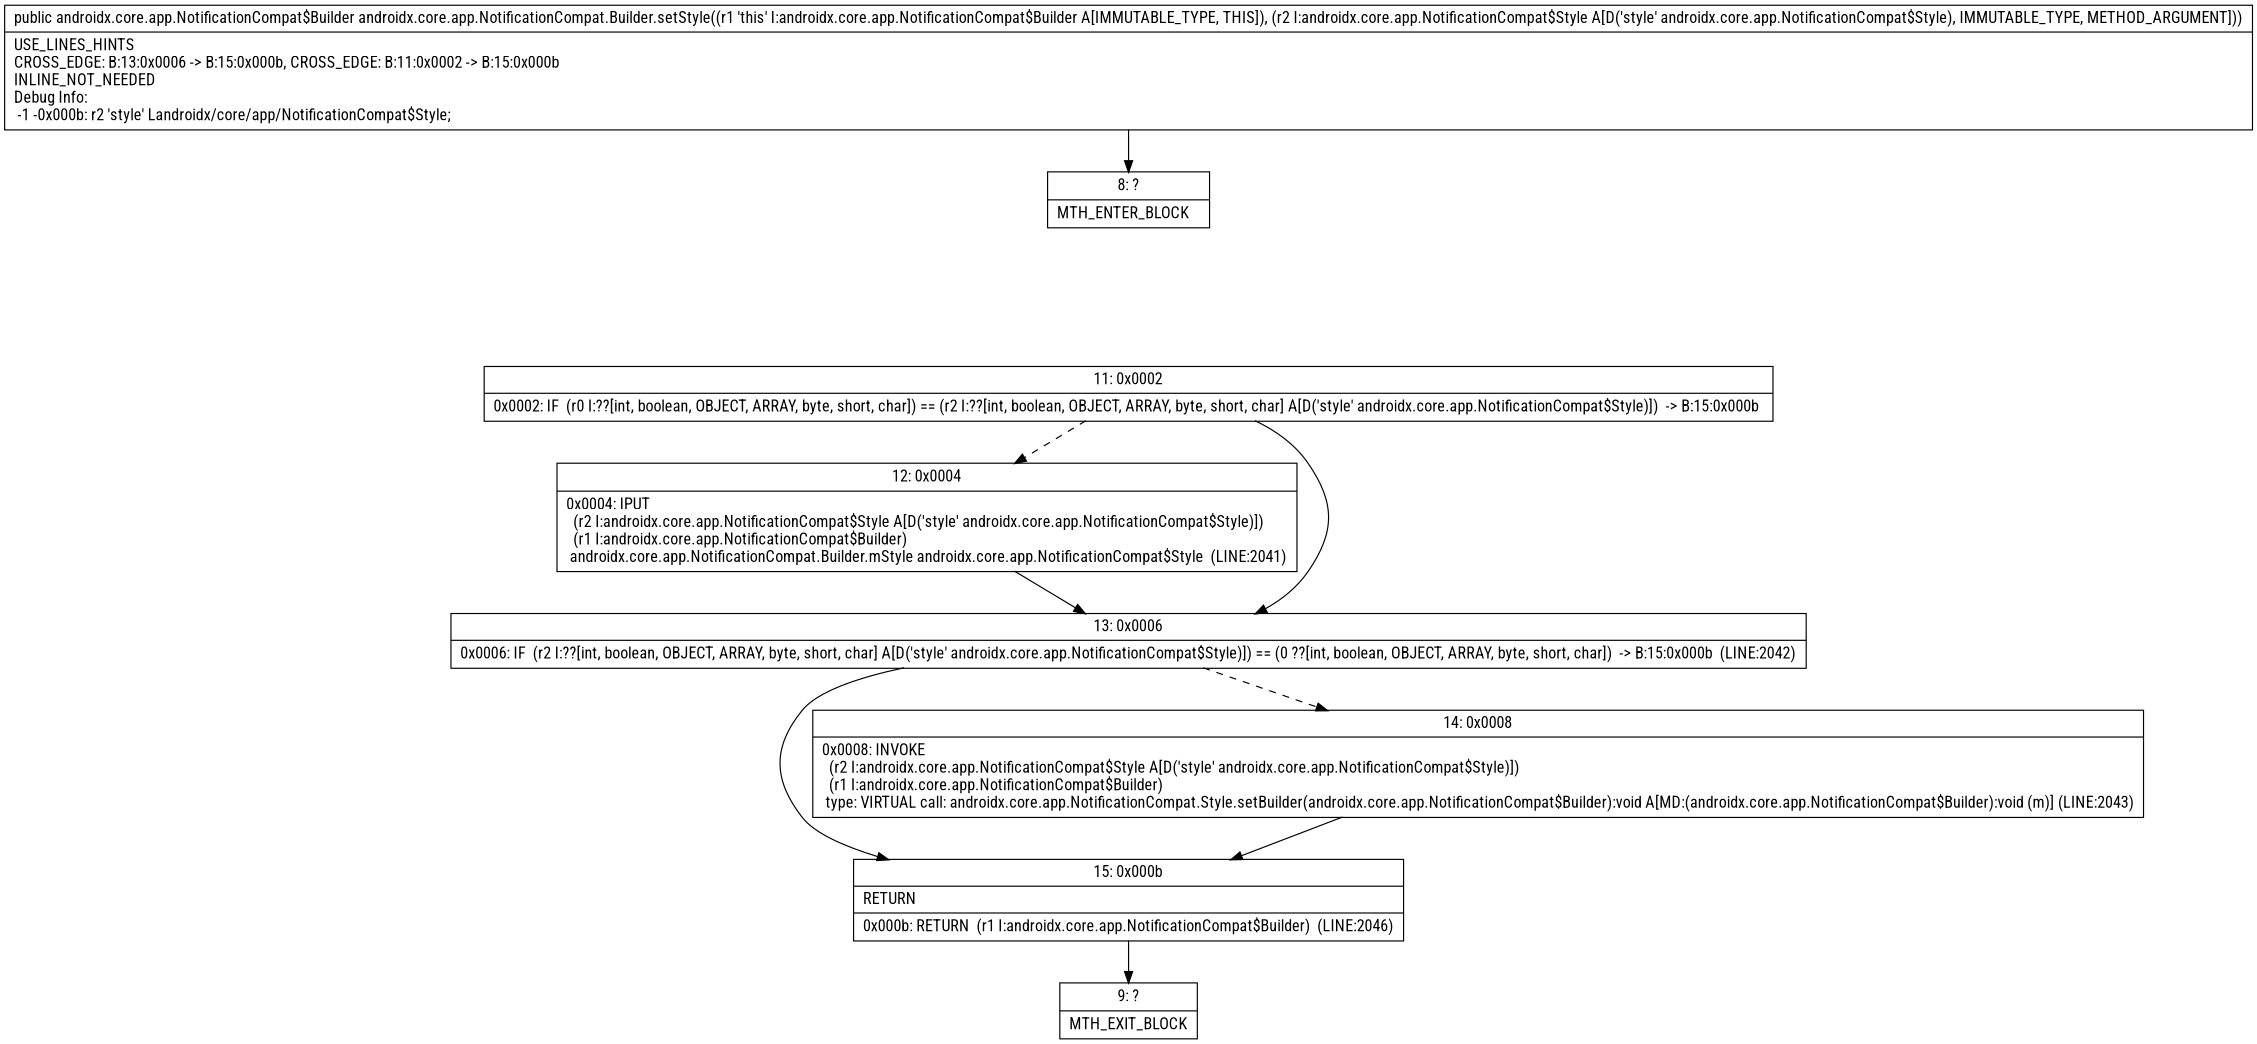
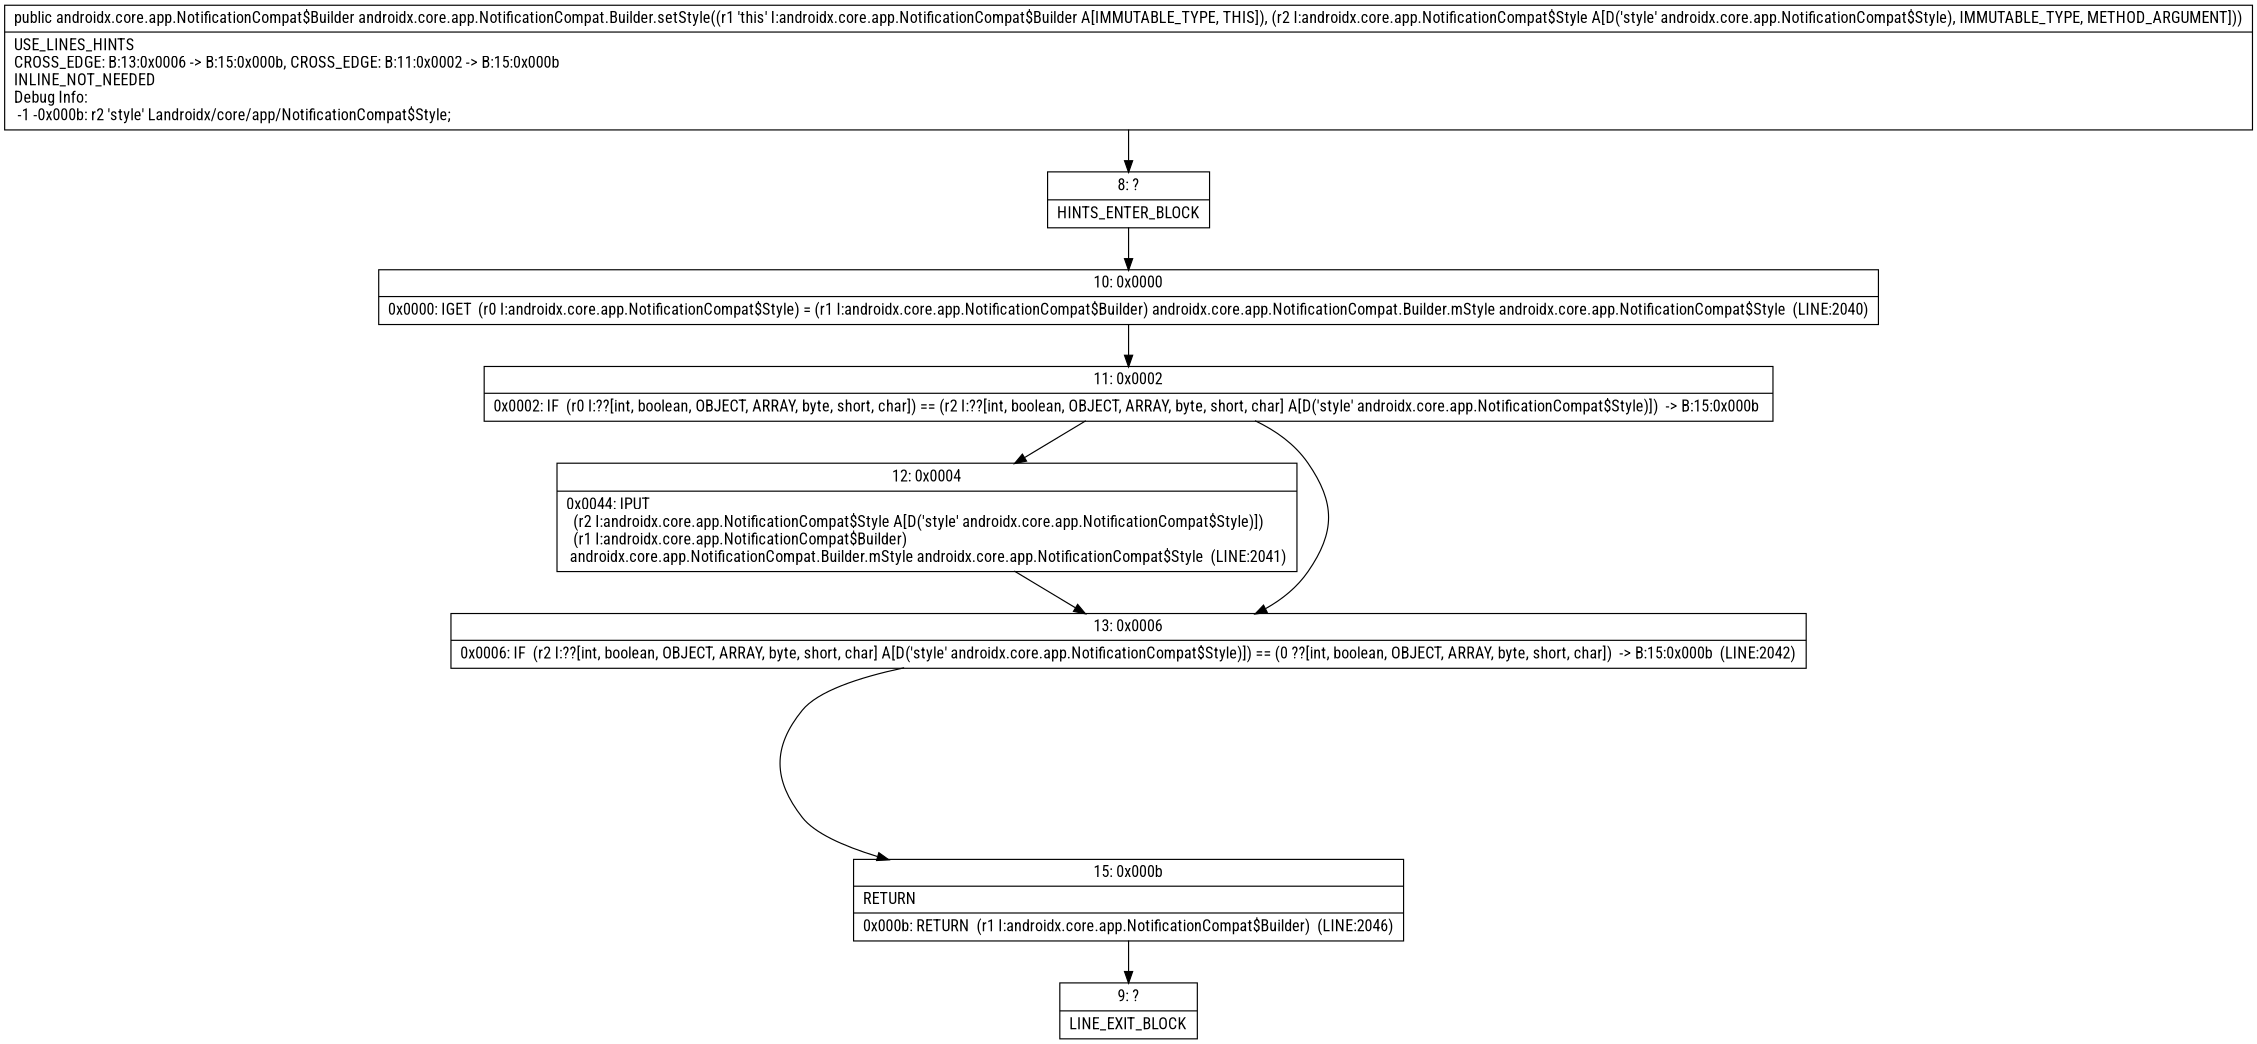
(1123, 213) -> (1129, 213)
none -> (1129, 297)
(1055, 439) -> (1055, 439)
(612, 505) -> (612, 505)
(1478, 764) -> none
(1129, 1024) -> (1128, 1024)
